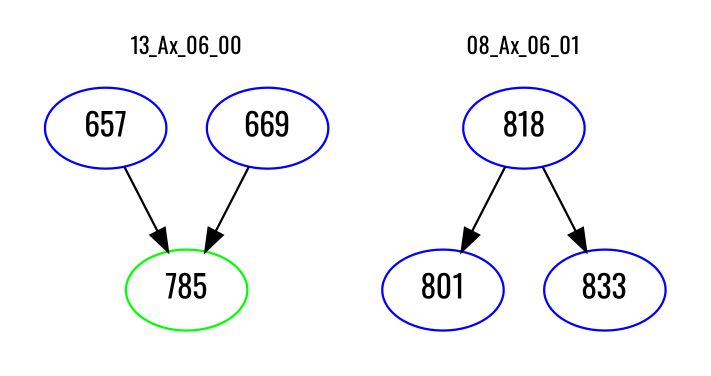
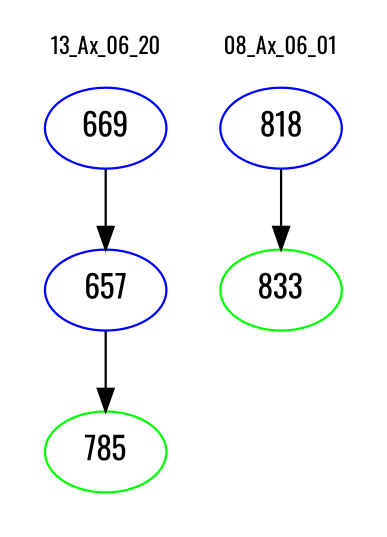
(187, 48) -> (106, 48)
(232, 199) -> (106, 198)
(443, 290) -> none
(605, 290) -> (281, 290)
